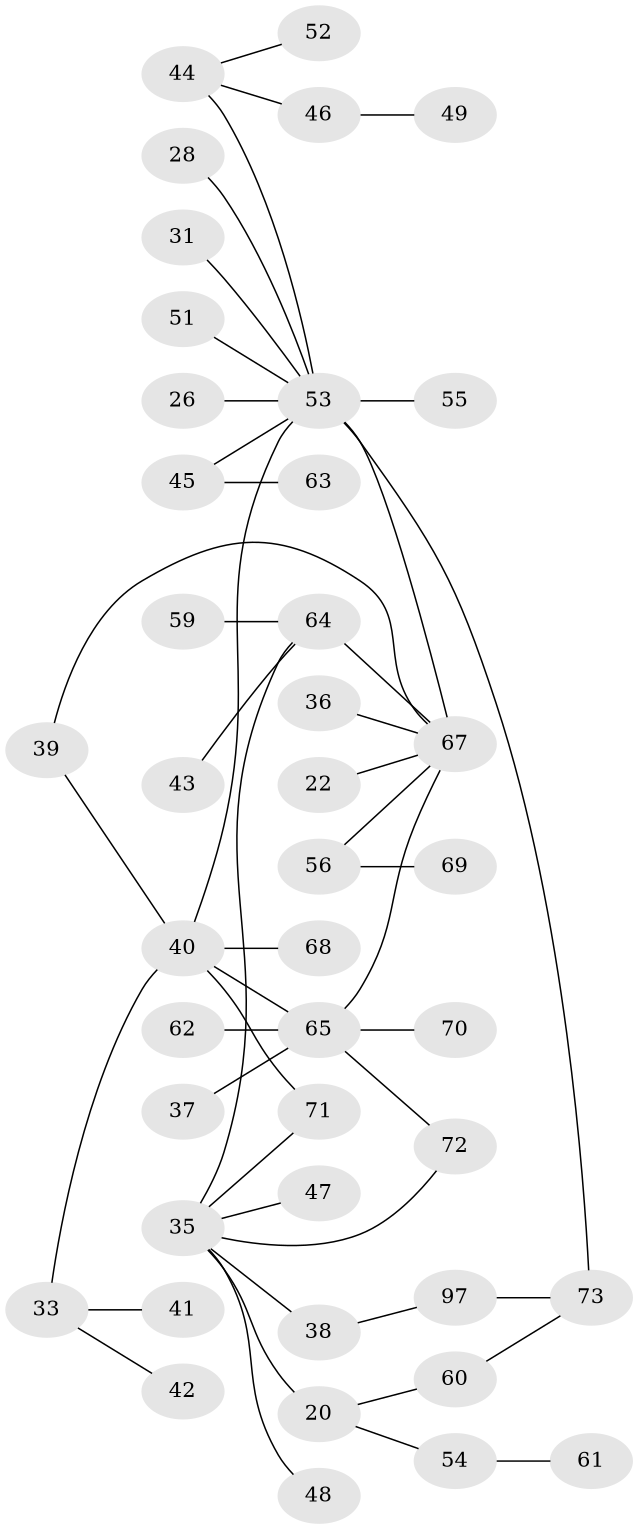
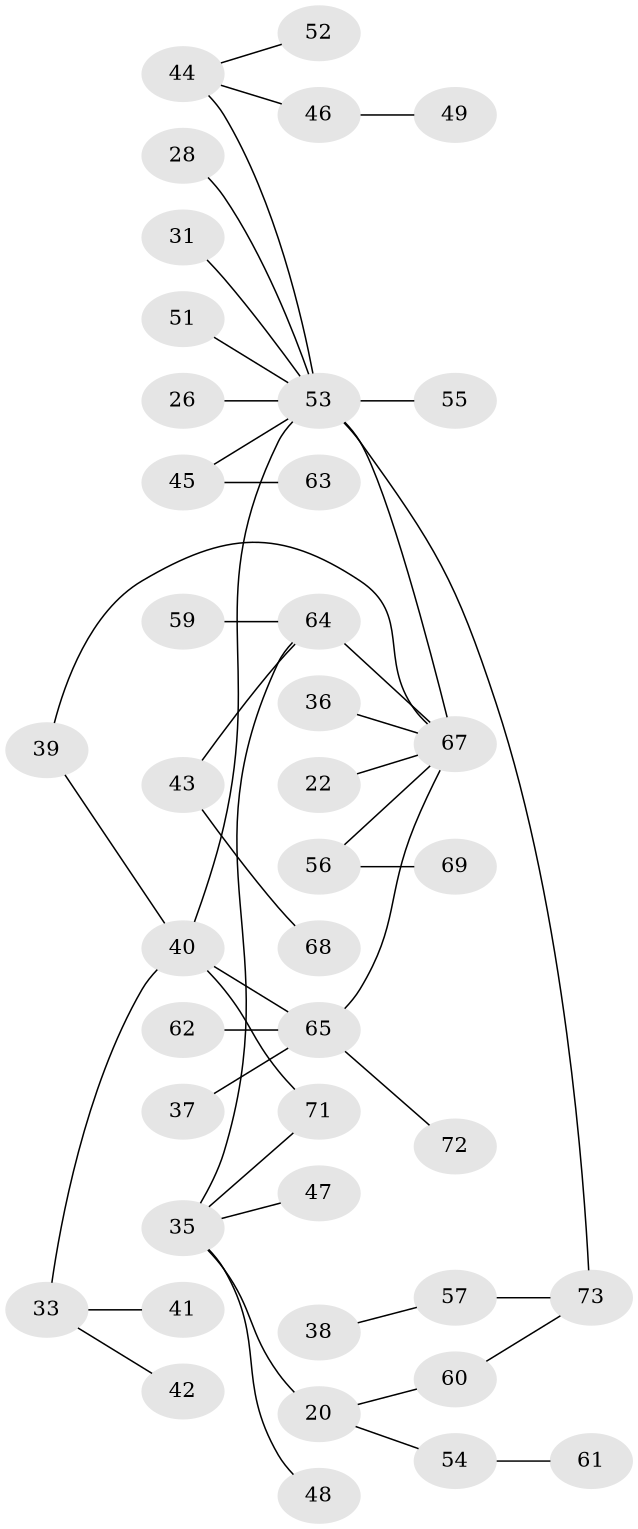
(254, 948) -> (249, 872)
(455, 1030) -> none
(341, 1240) -> none
(251, 1280) -> none
(455, 1298) -> (455, 1298)
